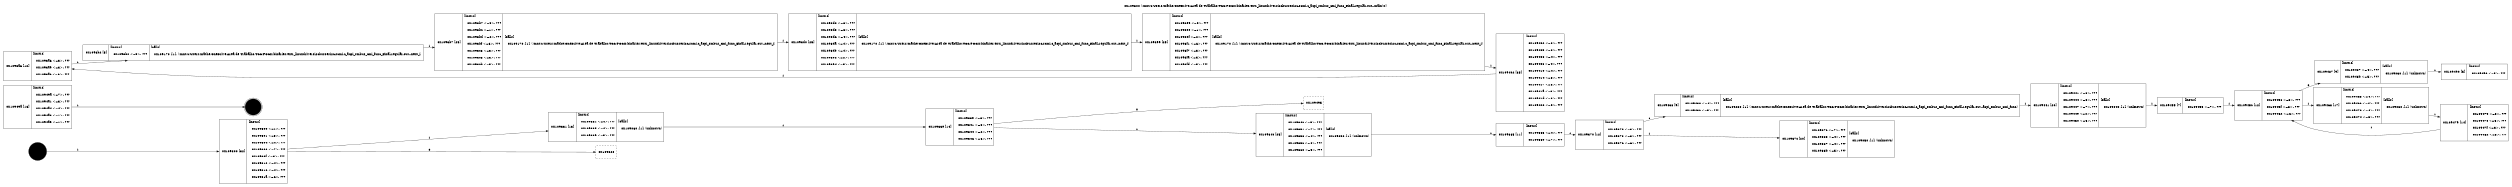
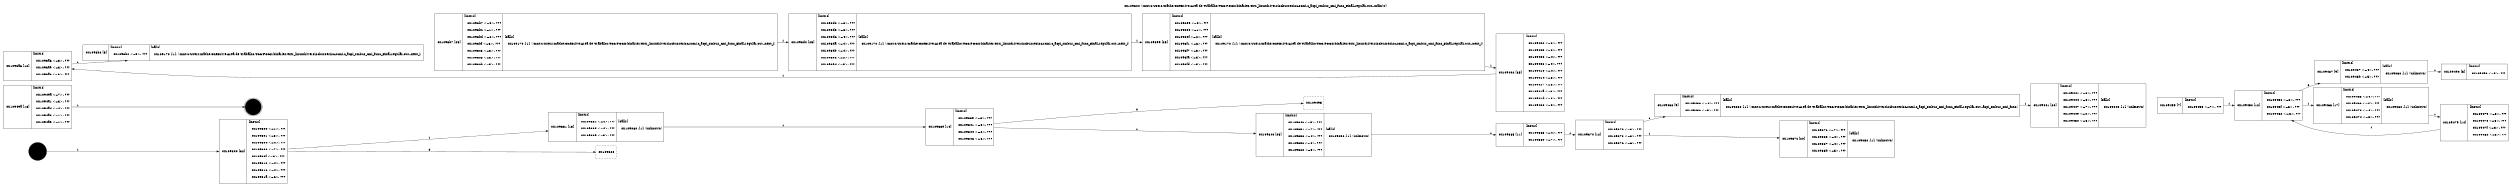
(428, 48) -> none
(2150, 105) -> none
